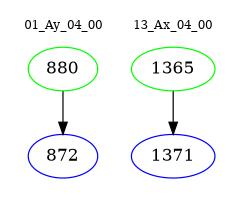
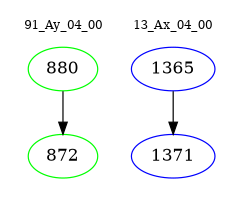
(64, 26) -> (64, 26)
(173, 69) -> (173, 69)
(63, 156) -> (63, 156)
